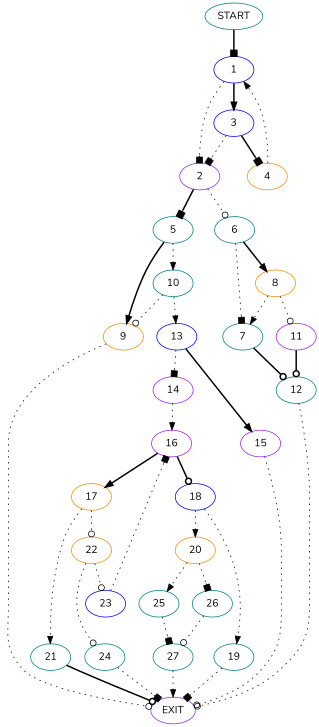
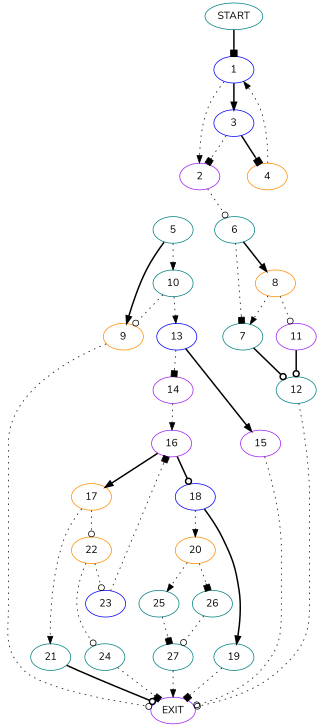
(205, 116) -> (205, 116)
(188, 200) -> none
(235, 569) -> (235, 569)
